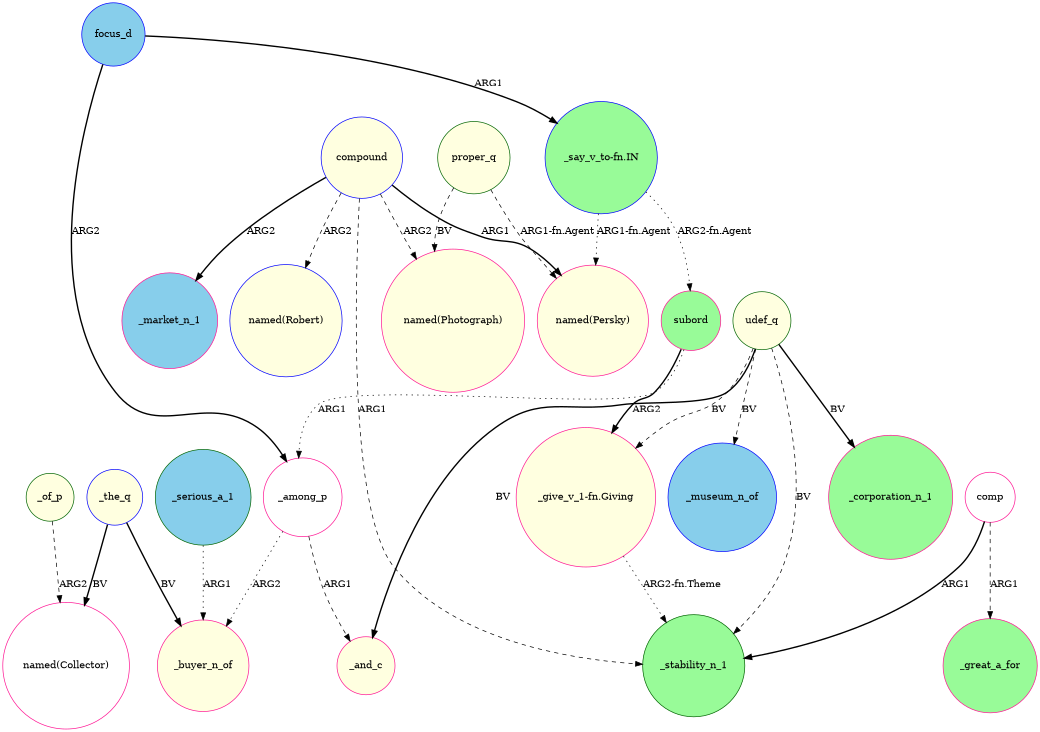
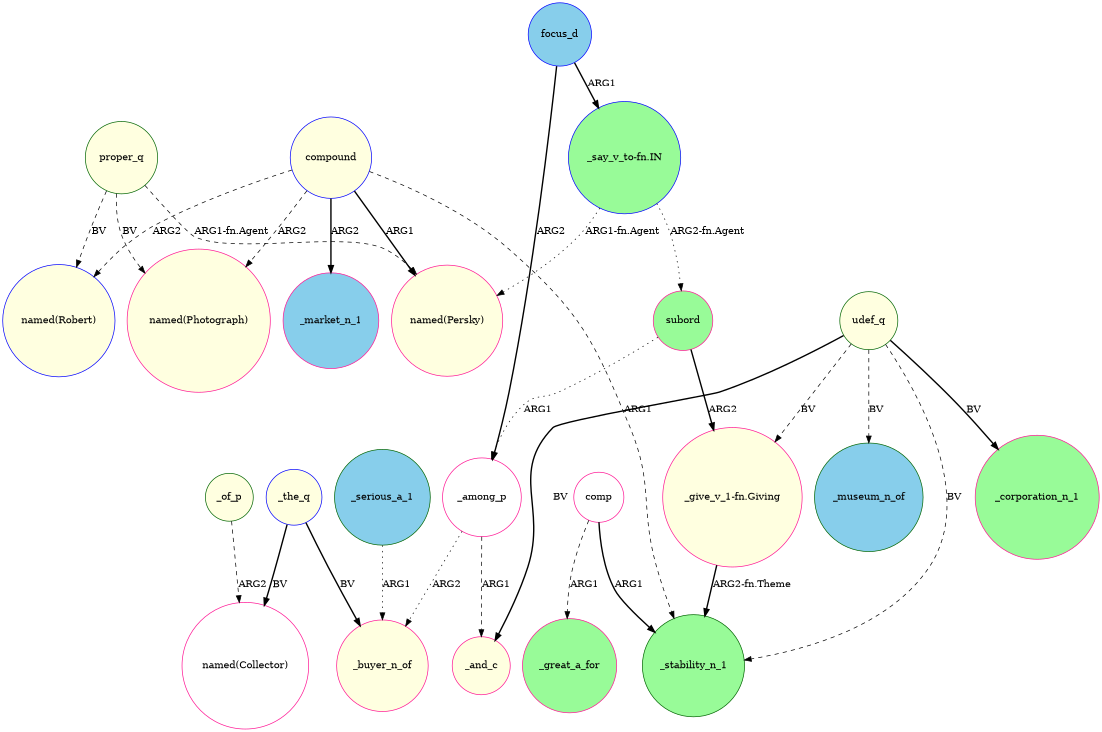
none -> (92, 225)
(722, 497) -> (869, 497)
(643, 586) -> (712, 587)
